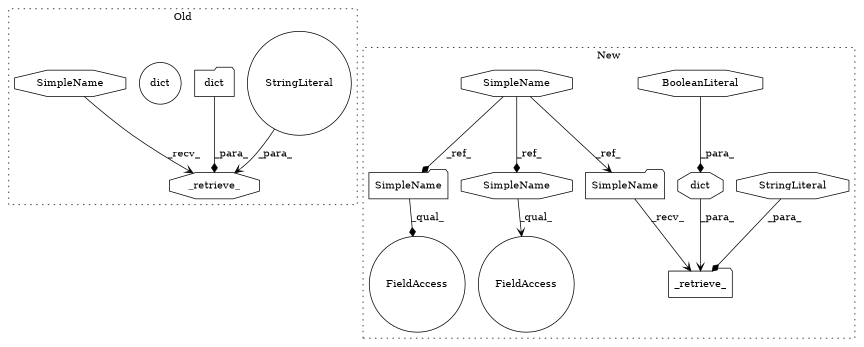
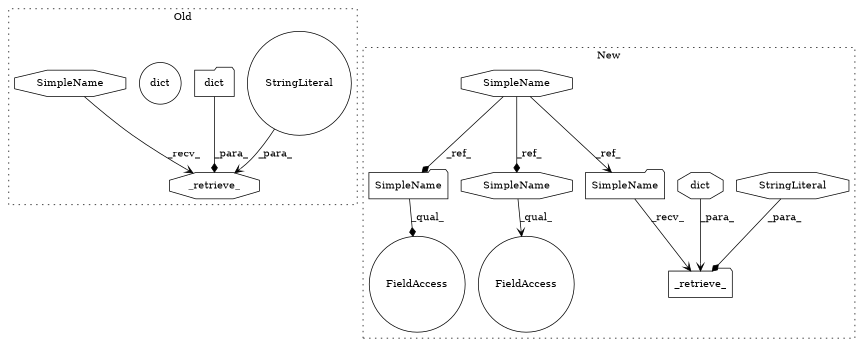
(700, 83) -> none
